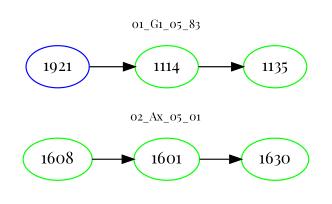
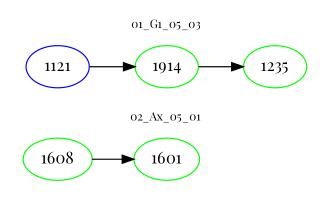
(166, 25) -> (166, 25)
(58, 67) -> (58, 67)
(167, 67) -> (167, 67)
(275, 67) -> (275, 67)
(275, 159) -> none
